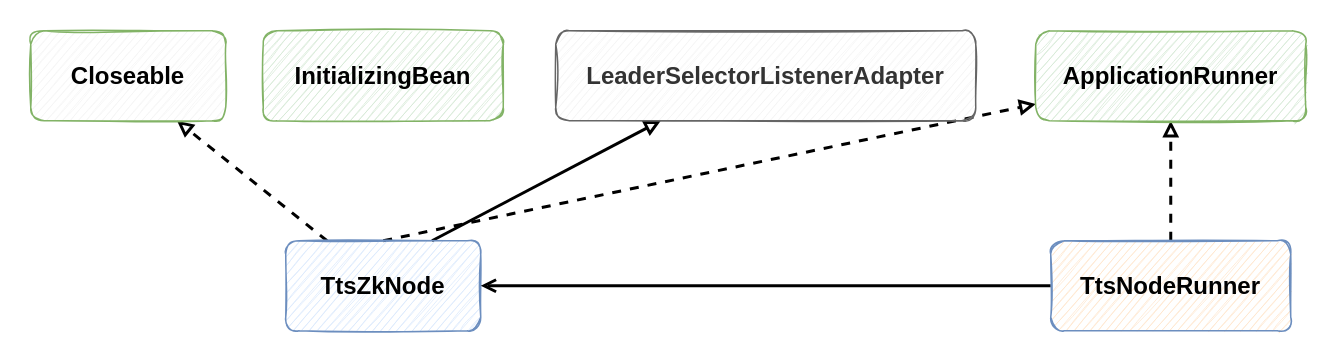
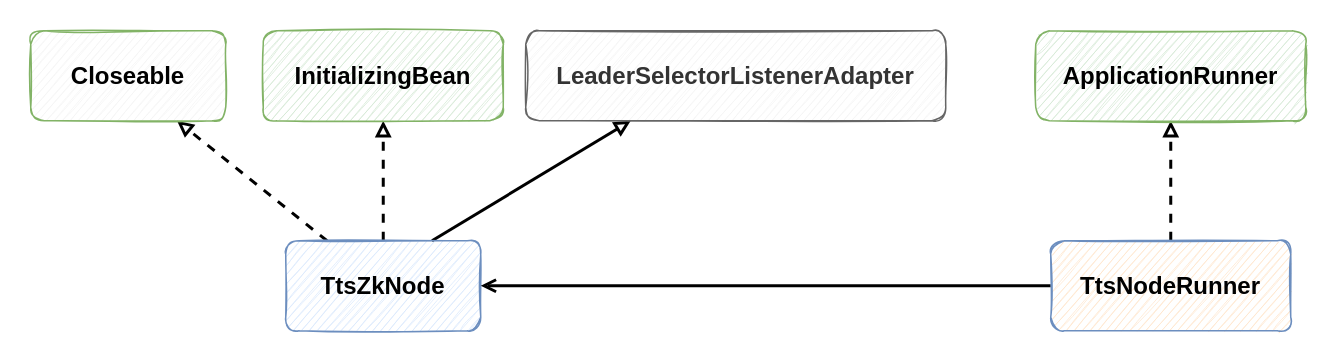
(766, 76) -> (736, 76)
(745, 165) -> (383, 188)
